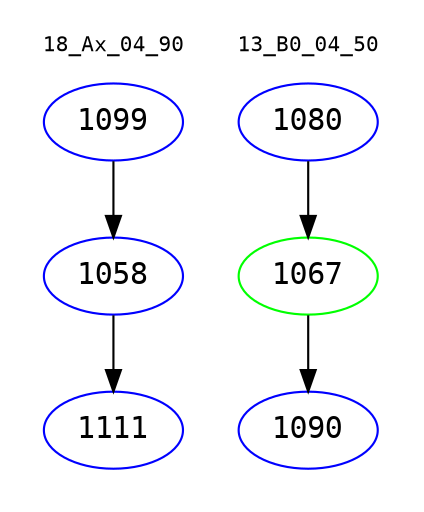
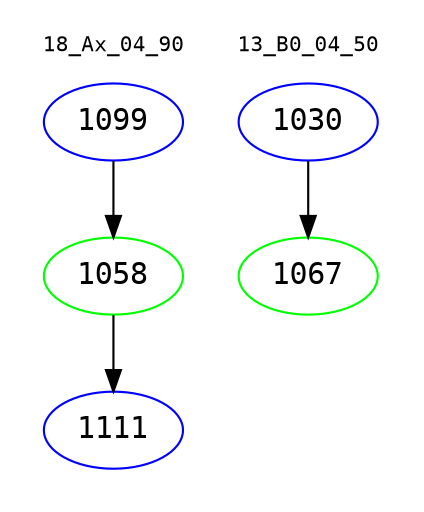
(308, 122) -> (308, 122)
(113, 276) -> (113, 276)
(308, 430) -> none
